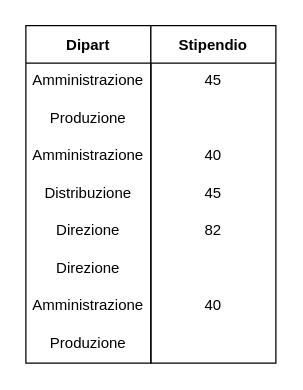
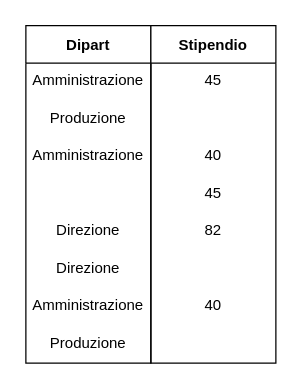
(88, 194) -> none
